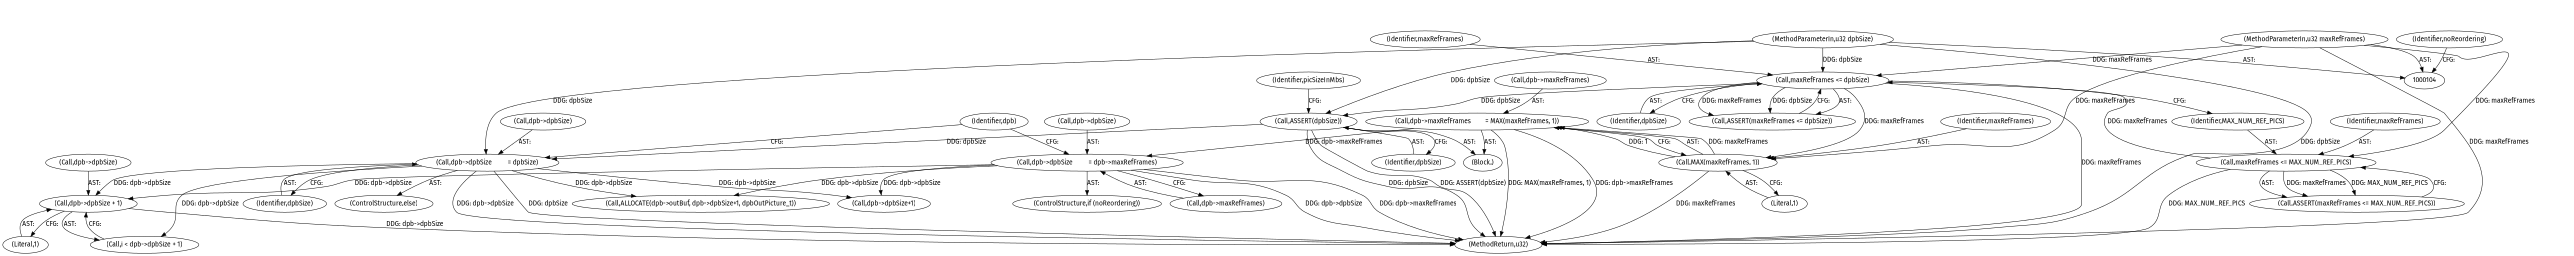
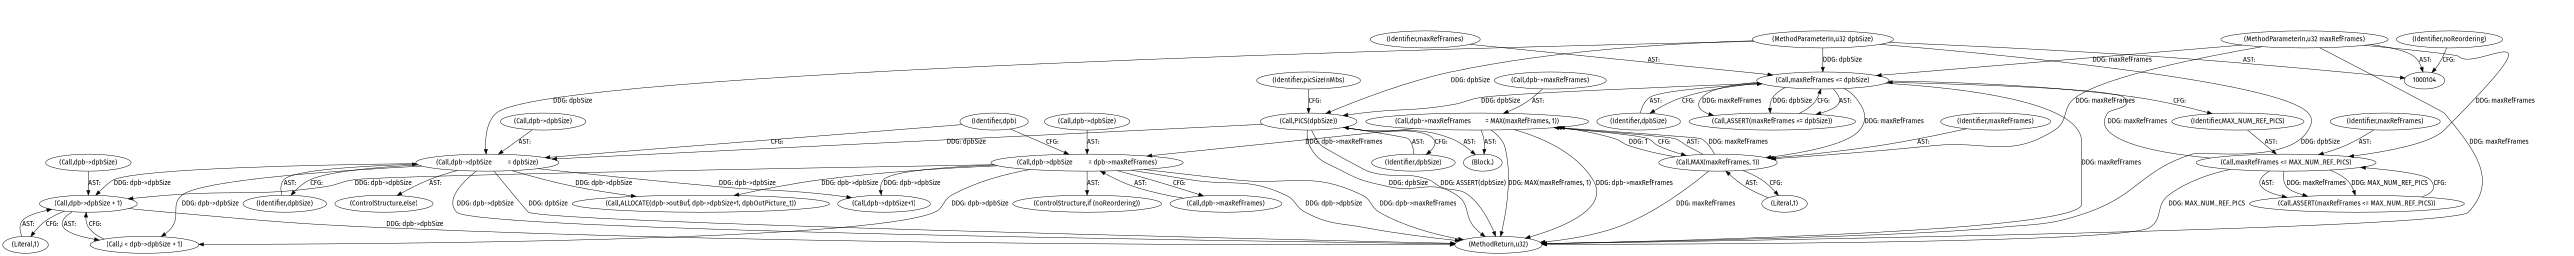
(1309, 122) -> (1309, 122)
none -> (603, 239)
